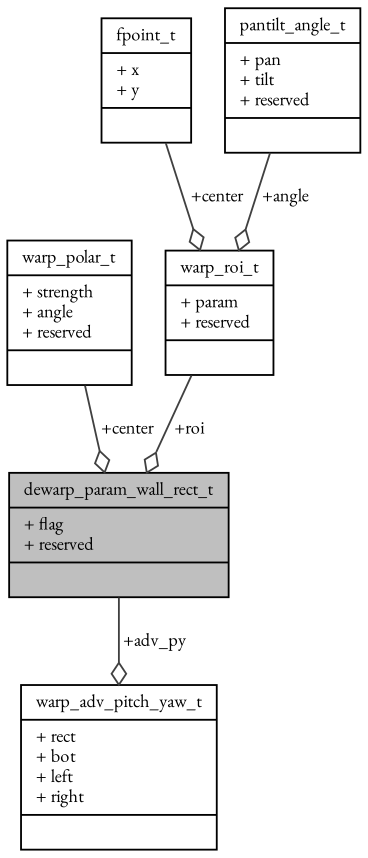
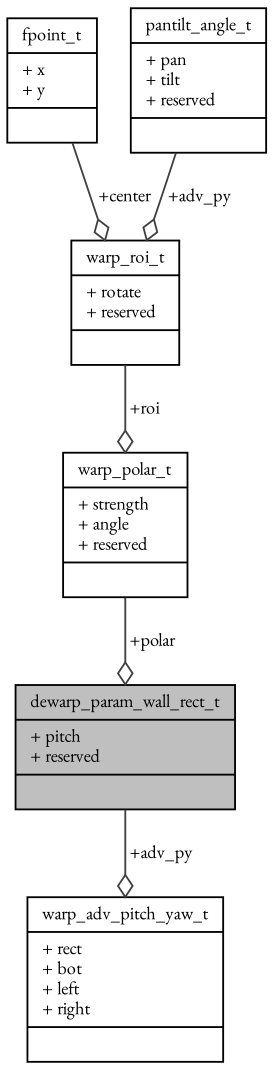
(284, 197) -> (198, 197)
(209, 302) -> (114, 292)
(174, 414) -> (125, 398)
(125, 429) -> (151, 641)
(44, 524) -> (56, 736)
